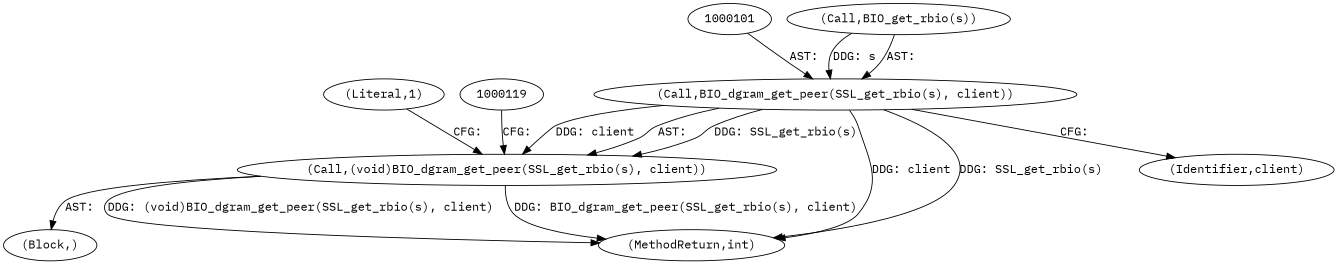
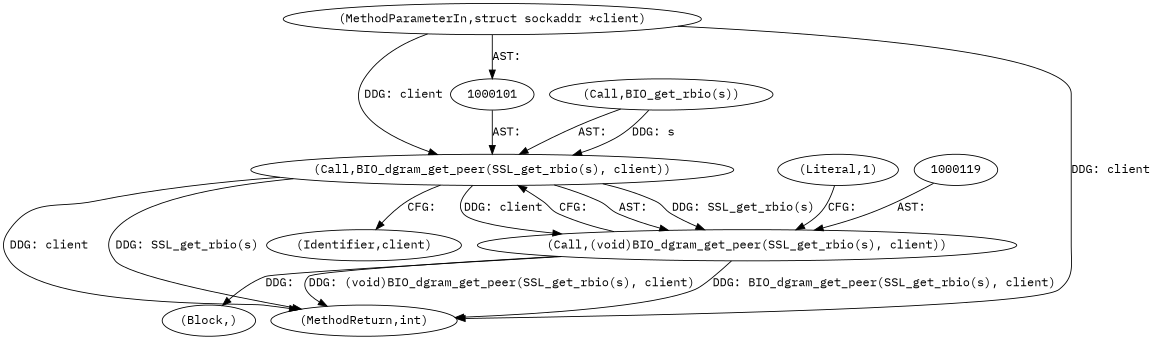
none -> (492, 19)
(521, 132) -> (915, 208)
(83, 208) -> (283, 283)
none -> (567, 217)
